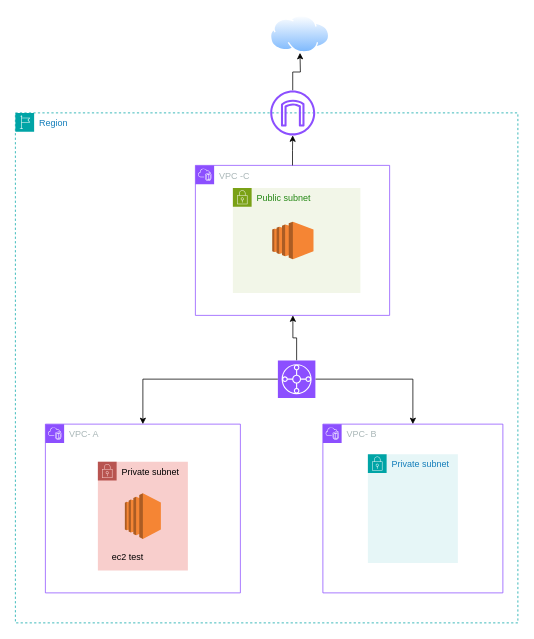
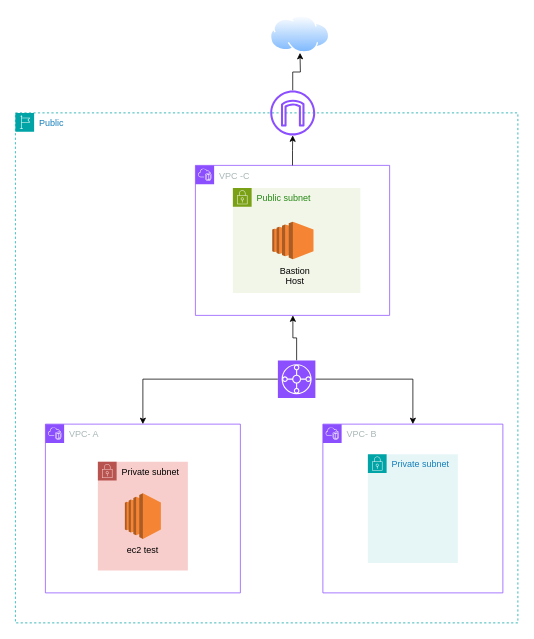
(53, 124) -> (52, 124)
none -> (295, 282)
(128, 558) -> (143, 550)
